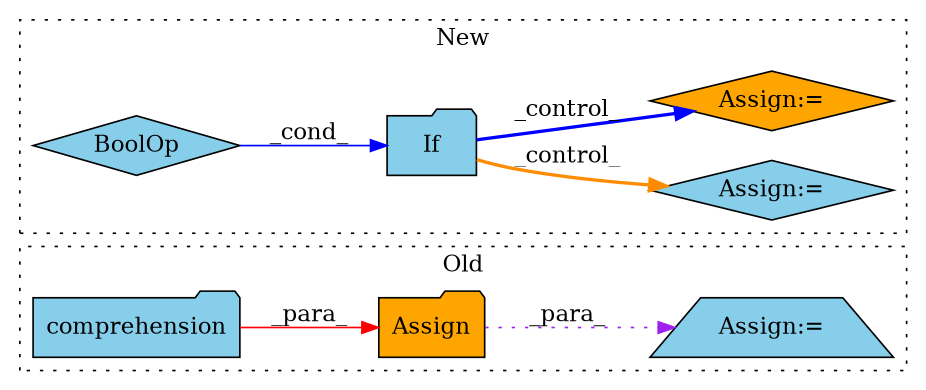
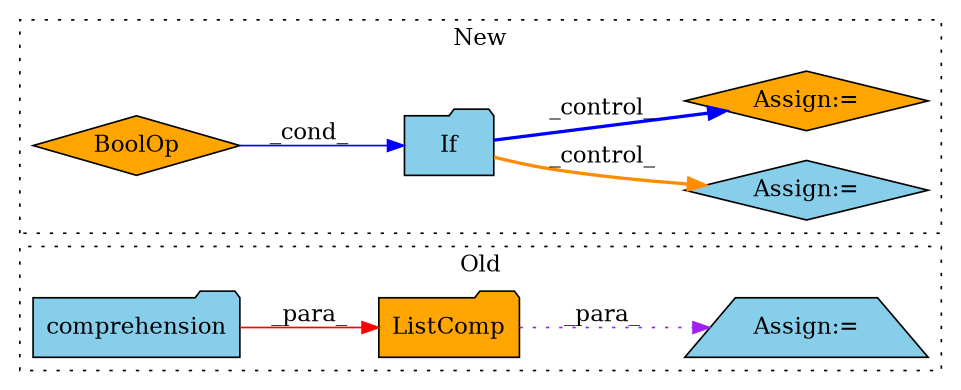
(136, 146) -> (136, 146)
(432, 328) -> (449, 328)
